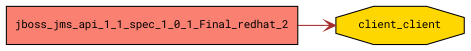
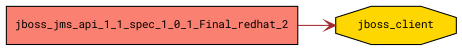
(400, 25) -> (396, 25)
